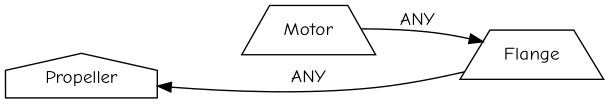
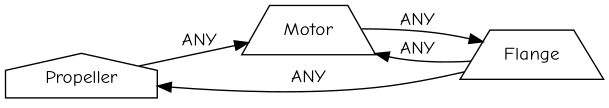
none -> (187, 56)
none -> (430, 62)
